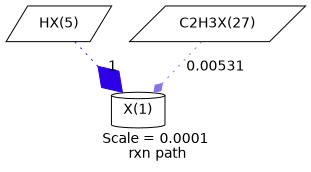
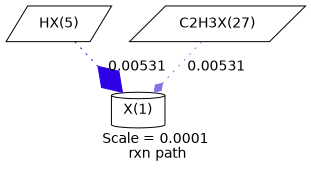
(110, 67) -> (135, 67)
